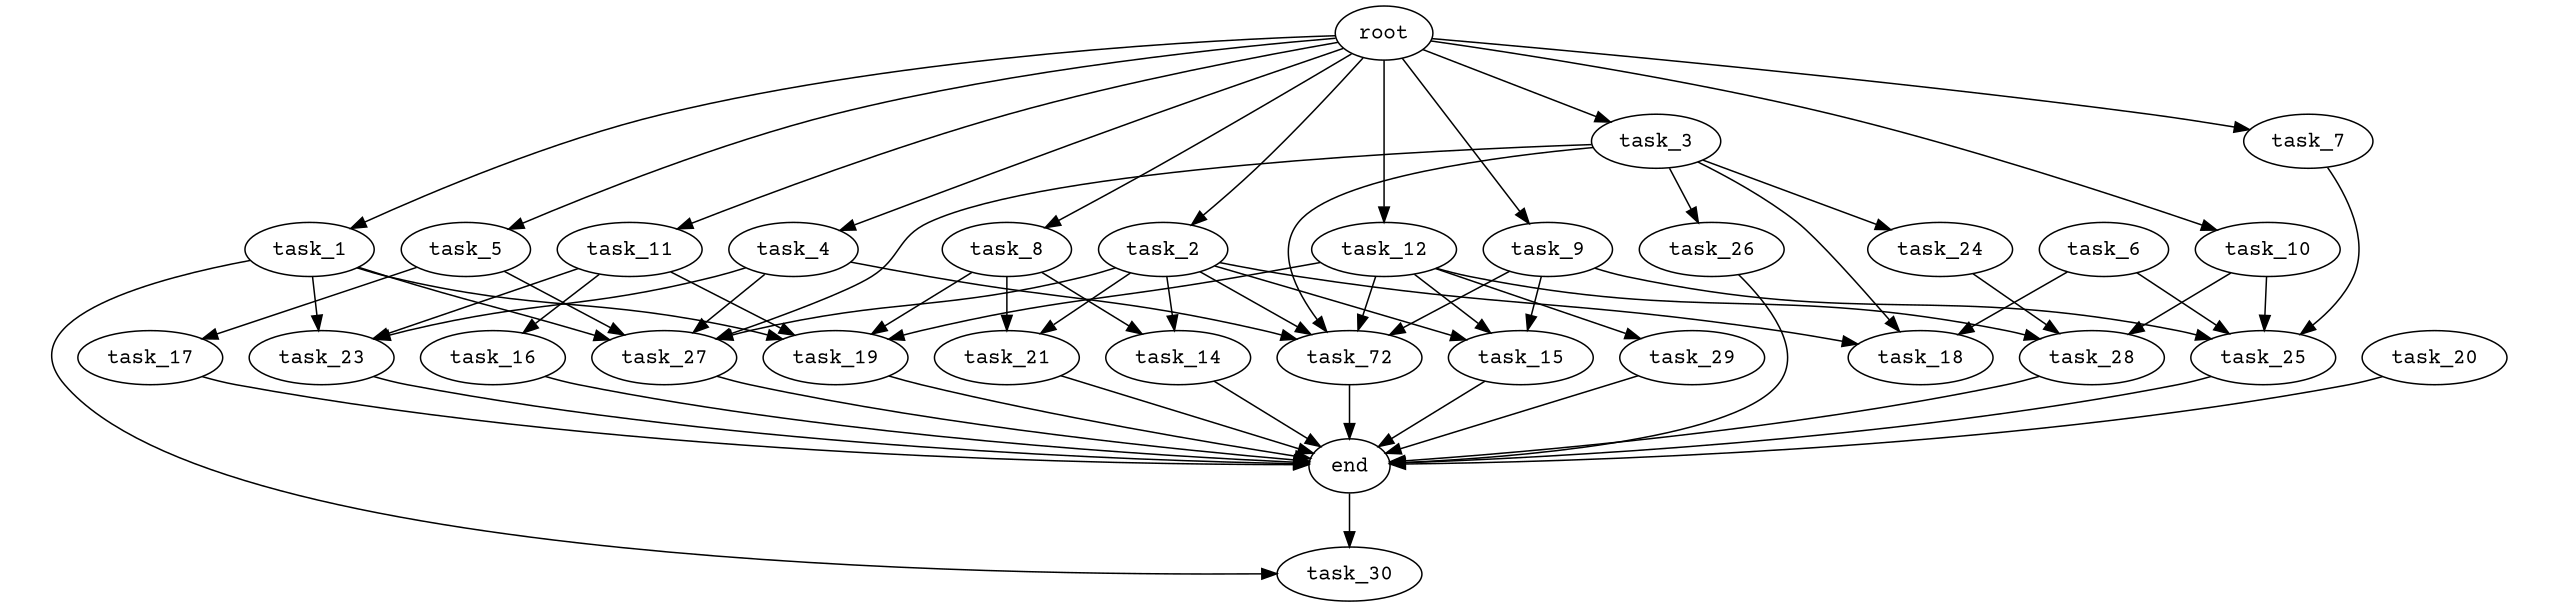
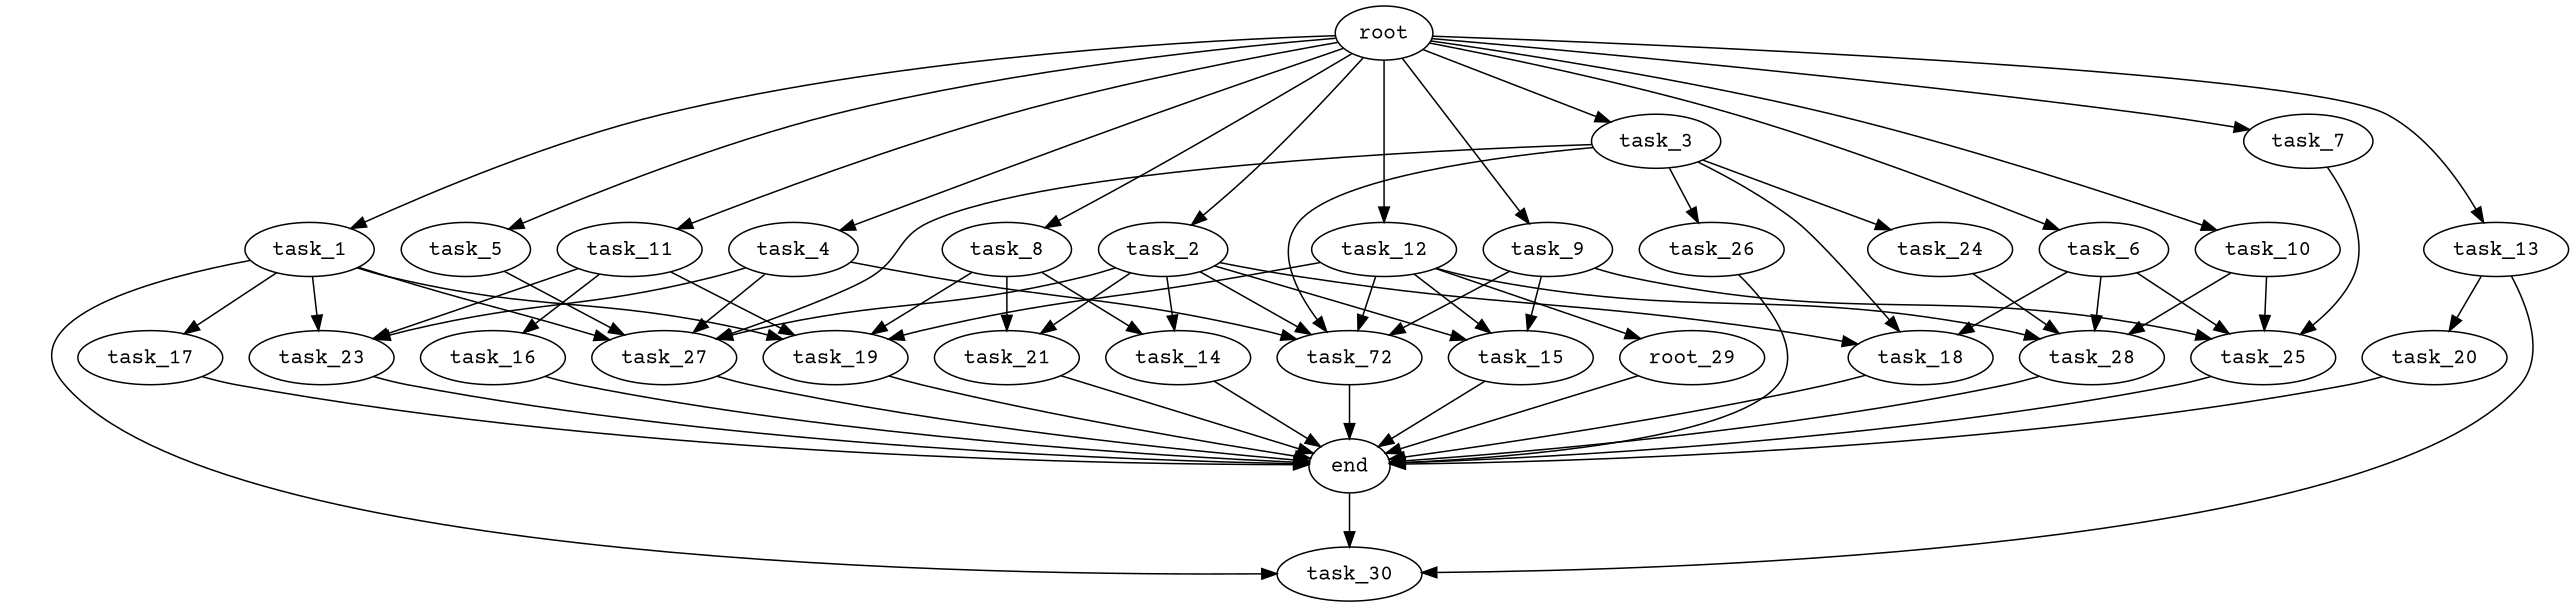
none -> (1742, 117)
none -> (2496, 249)
none -> (2099, 296)
(327, 297) -> (237, 299)
(1692, 358) -> (1692, 358)
none -> (1636, 422)
